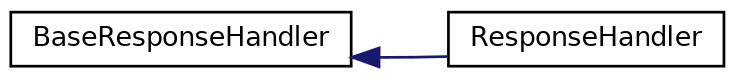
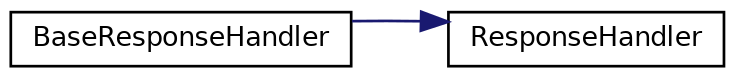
(414, 57) -> (386, 21)
